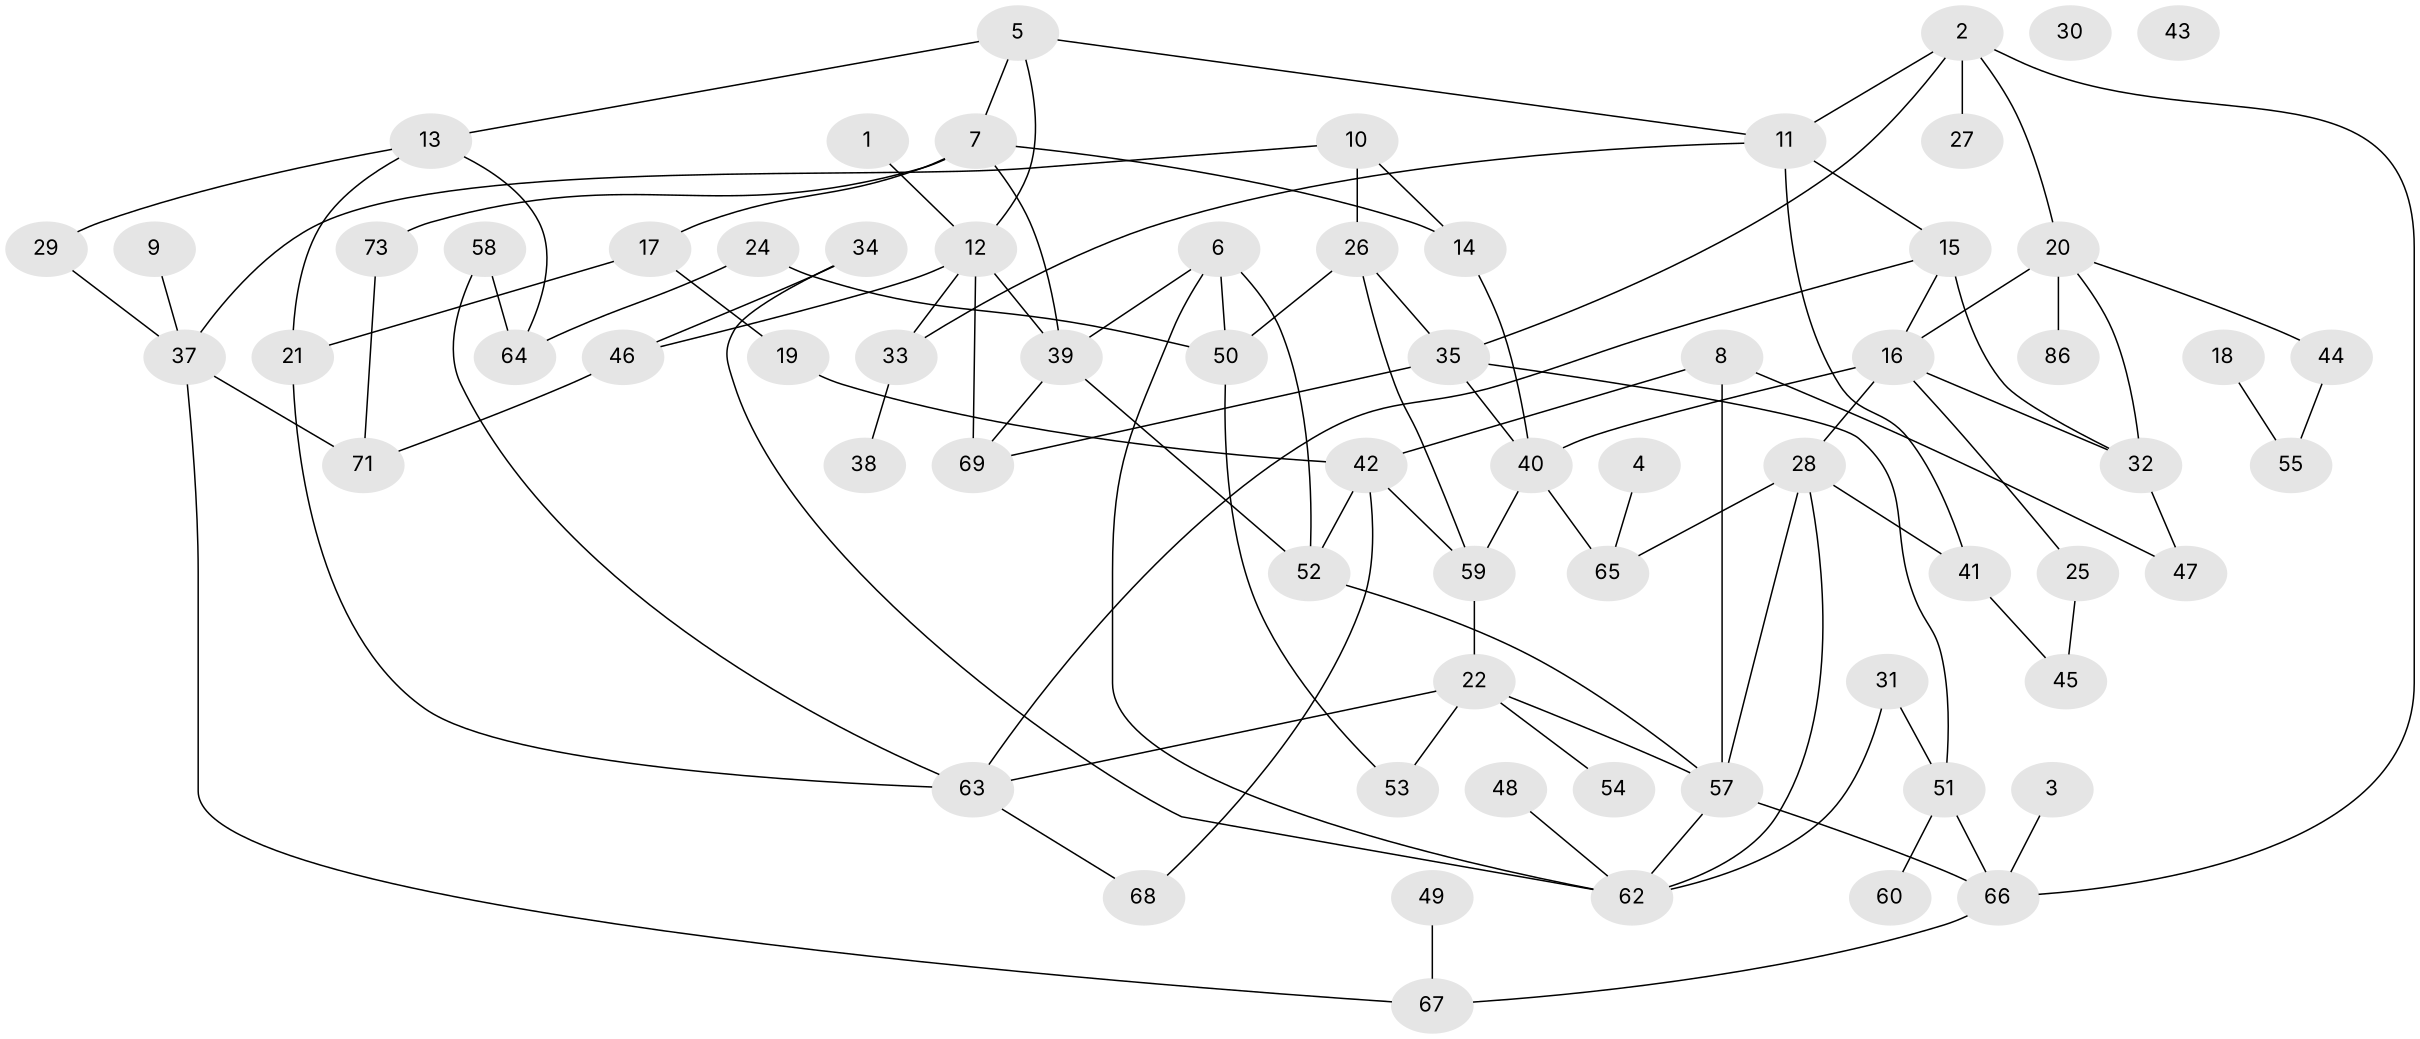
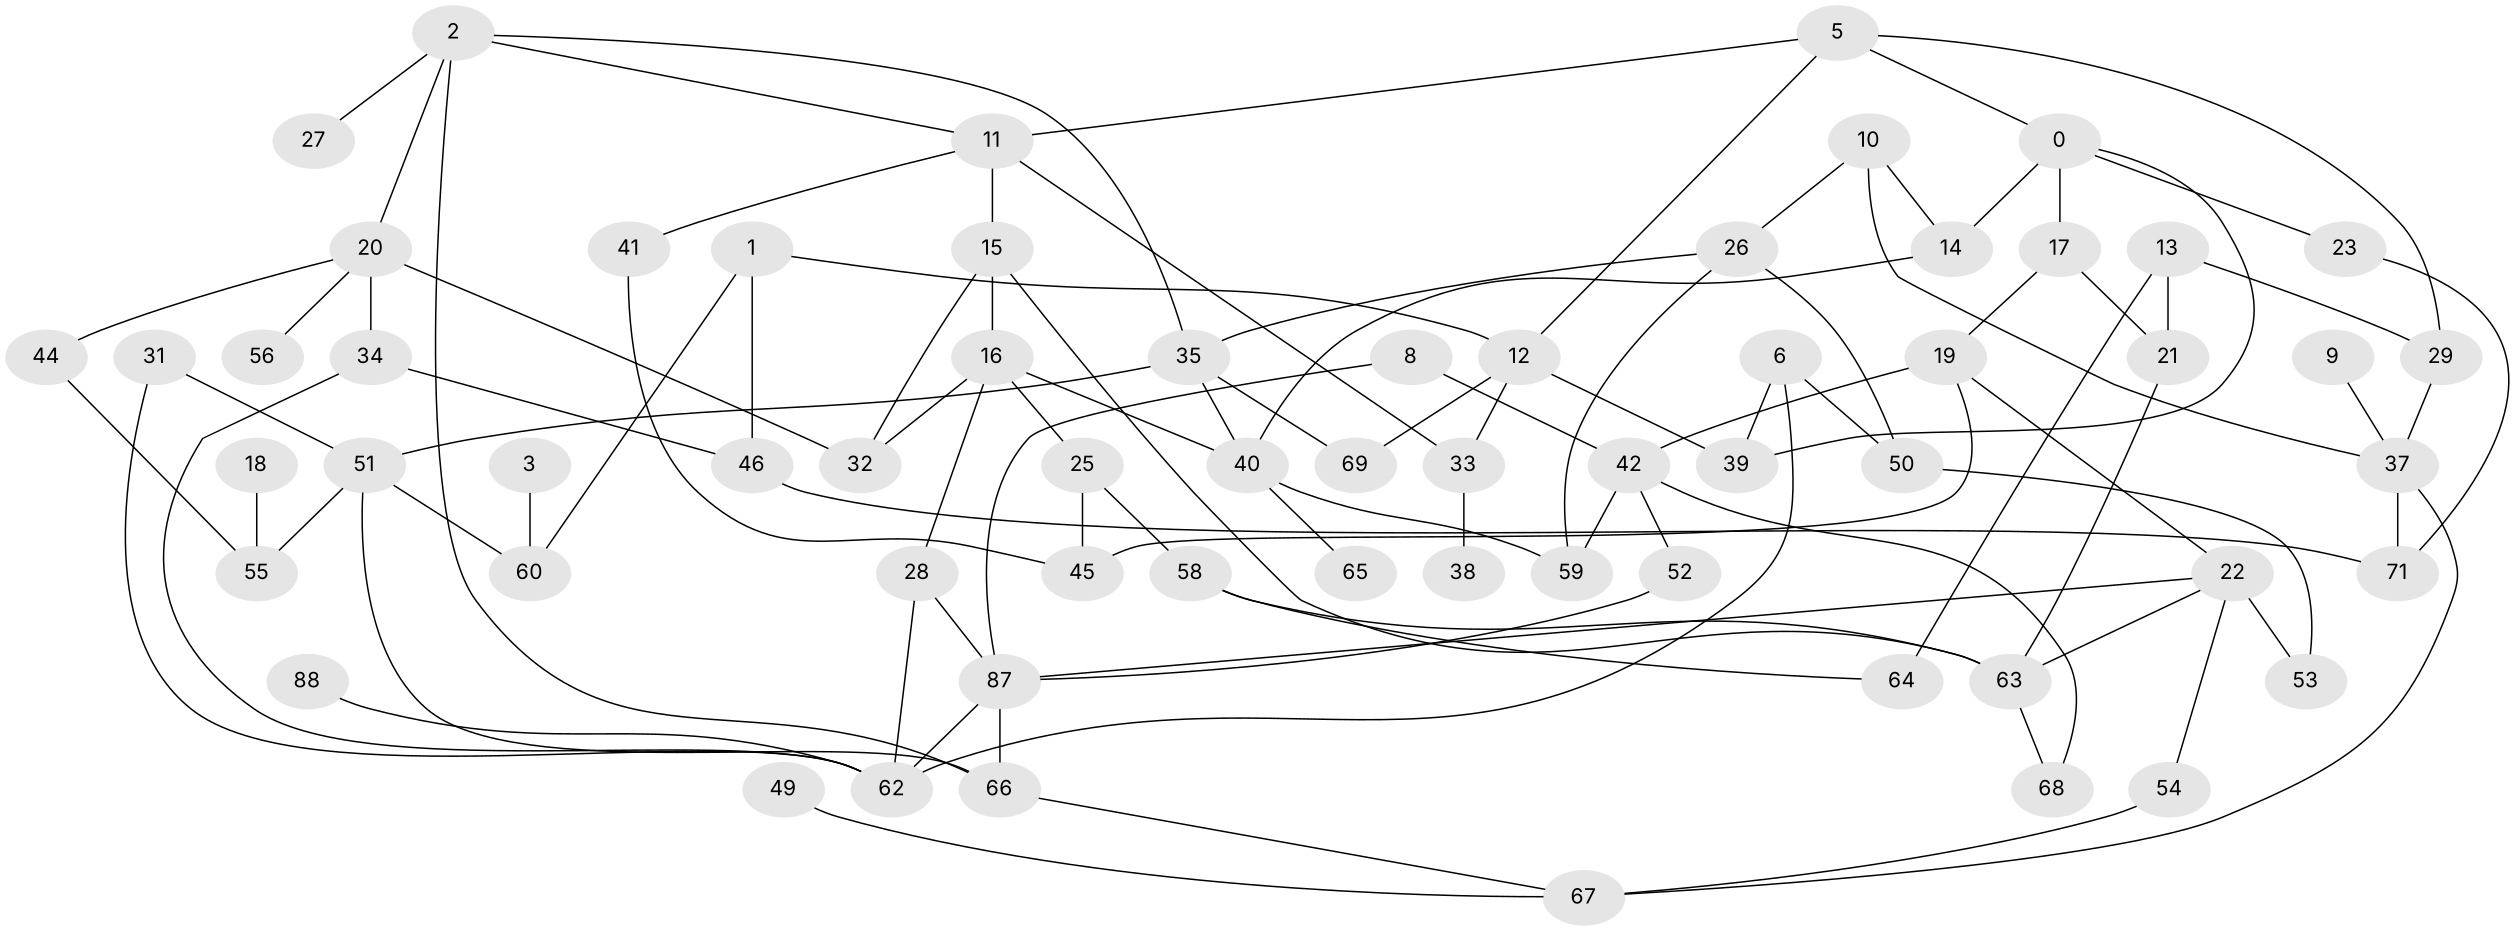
(2070, 33) -> none
(2179, 33) -> none
(724, 87) -> (2211, 103)
(976, 141) -> (2060, 141)
(377, 249) -> (2345, 249)
(758, 249) -> none
(1976, 303) -> (371, 303)
(803, 310) -> (752, 357)
(2058, 357) -> (263, 357)
none -> (655, 391)
(1301, 402) -> none
(1017, 411) -> none
(1185, 465) -> none
(1640, 465) -> none
none -> (1135, 518)
none -> (311, 519)
(1706, 520) -> none
(1887, 520) -> none
none -> (1593, 535)
(2186, 574) -> none
(1474, 620) -> (2089, 465)
(1506, 790) -> (308, 682)
(1722, 790) -> (1000, 682)
(2025, 844) -> (530, 520)
none -> (1883, 863)
